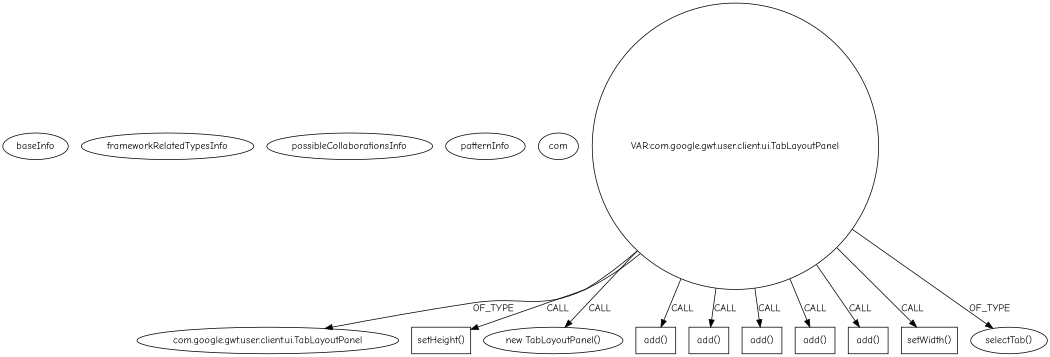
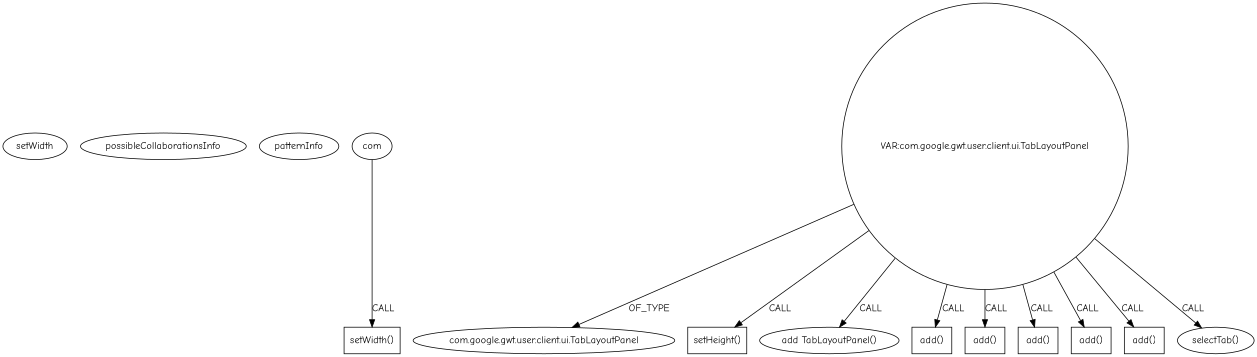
(36, 146) -> (35, 146)
(168, 146) -> none
(874, 285) -> (372, 240)
(990, 308) -> (1193, 308)
(553, 340) -> (829, 340)
